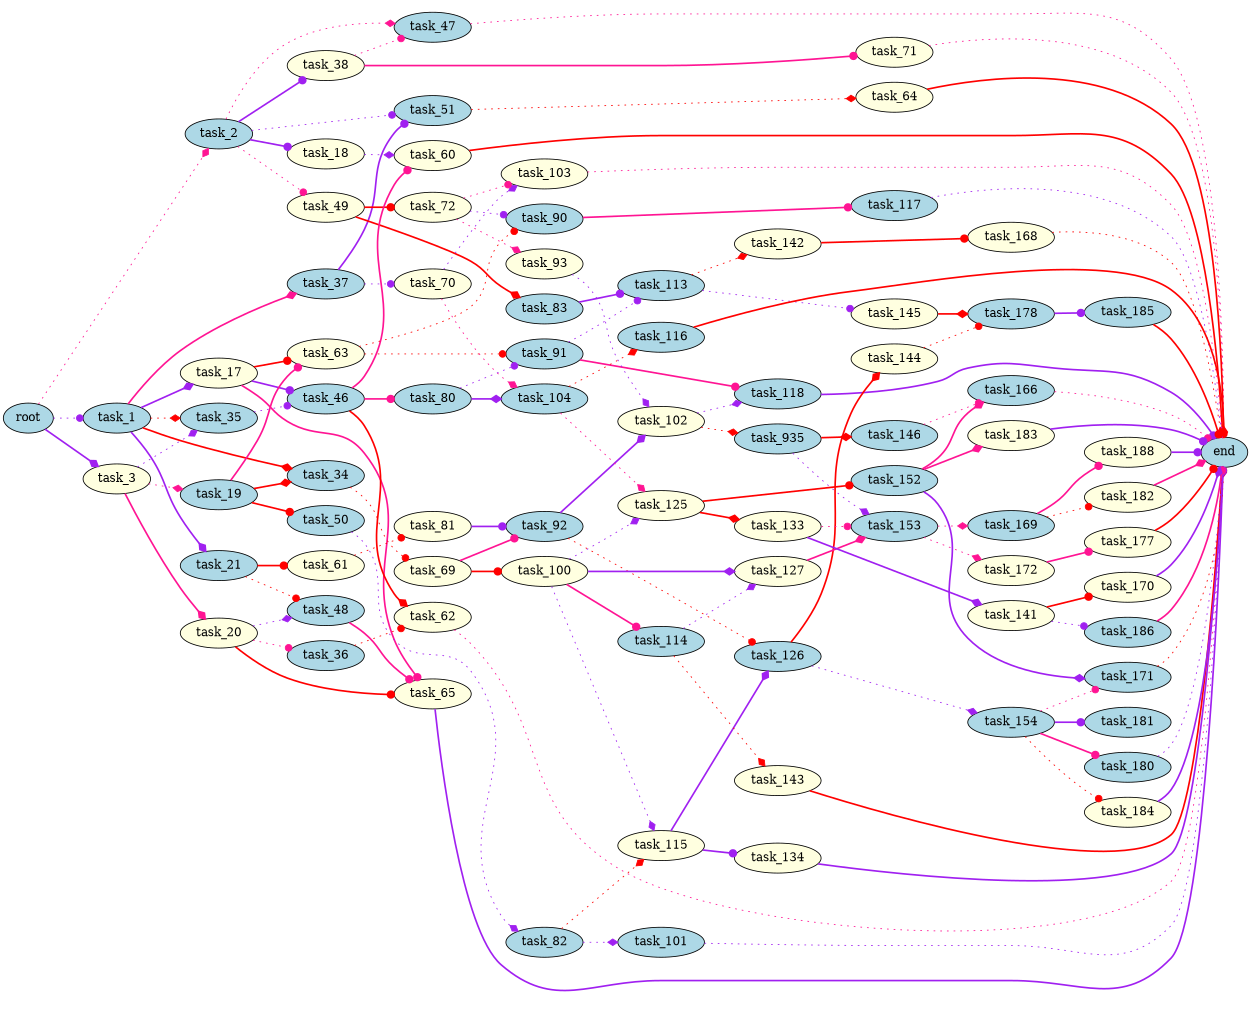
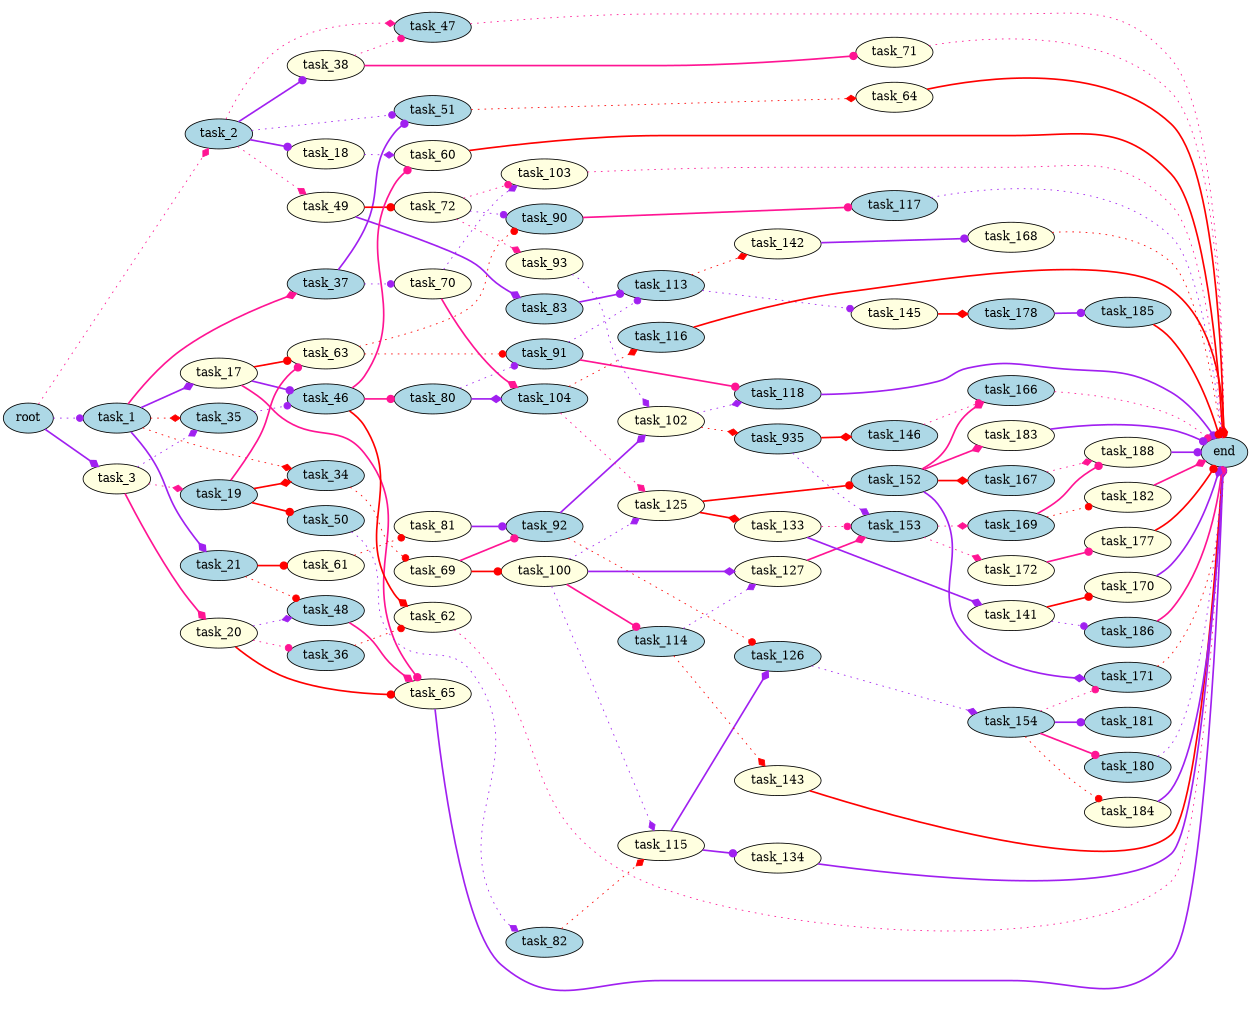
(269, 168) -> (269, 168)
(891, 241) -> (891, 241)
(438, 246) -> (438, 246)
(471, 344) -> (471, 344)
(894, 359) -> none
(212, 449) -> (212, 449)
none -> (1011, 481)
(379, 649) -> (379, 649)
(661, 942) -> none
